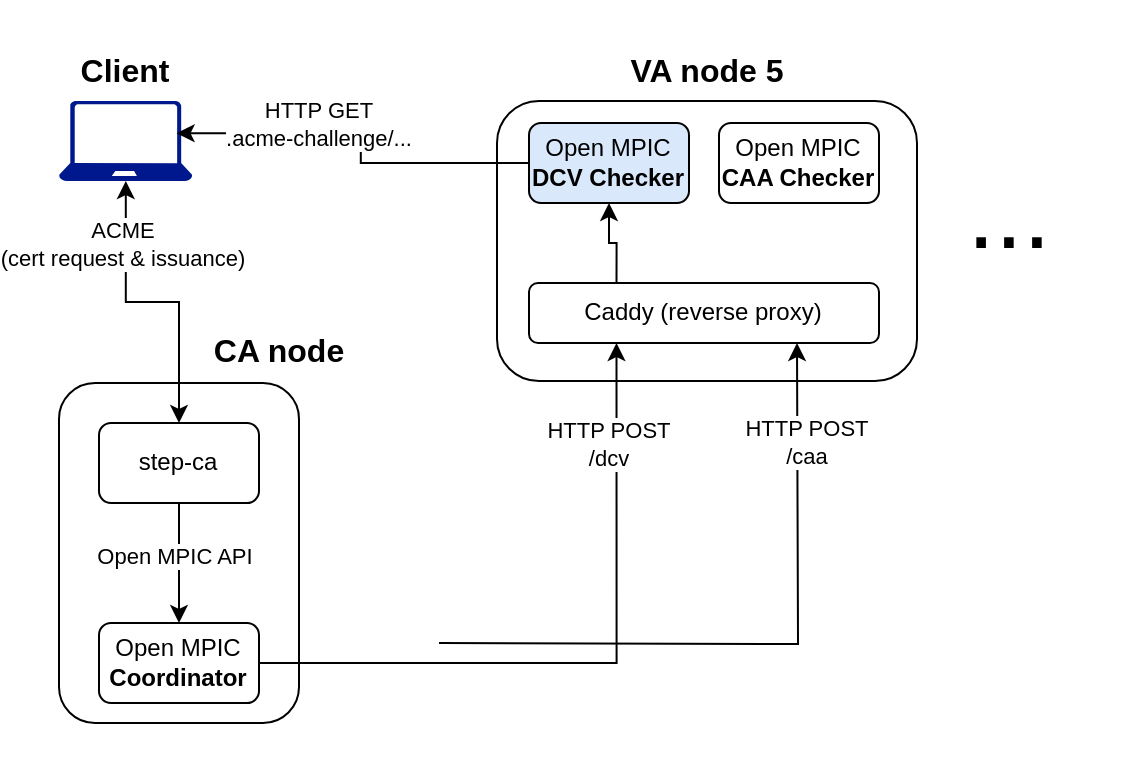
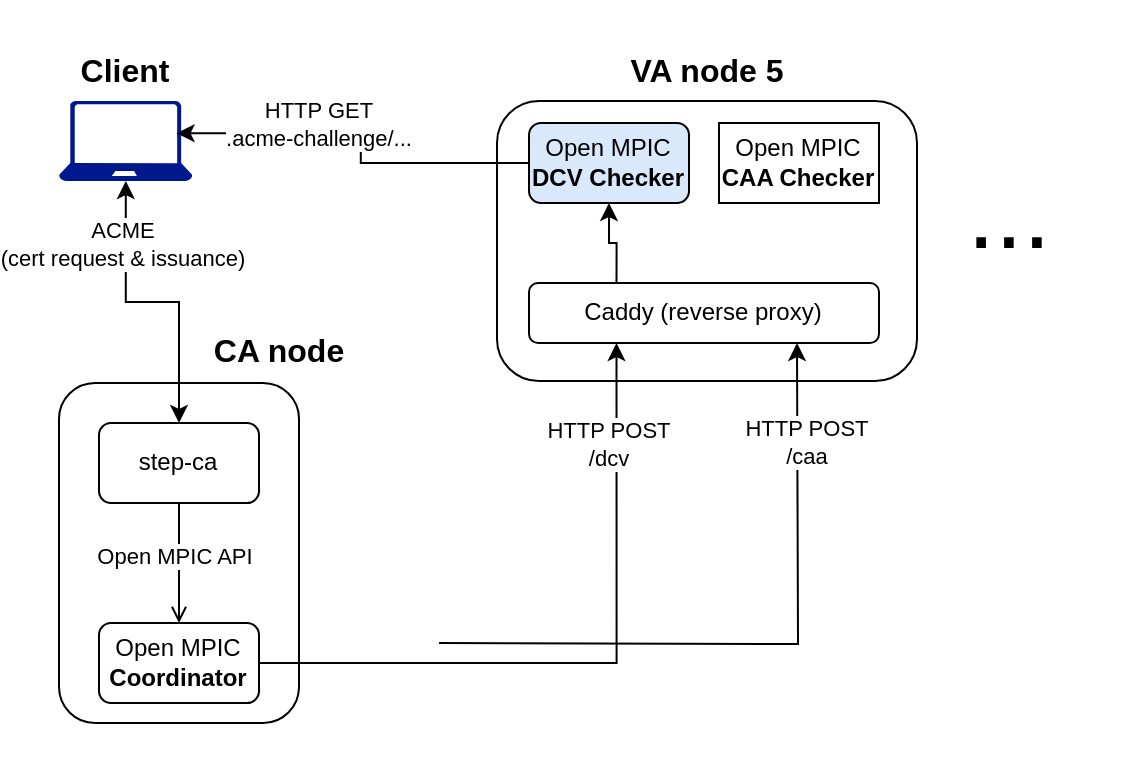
(799, 163) -> (799, 163)
(179, 608) -> (179, 610)
